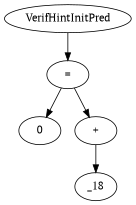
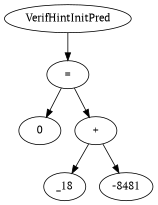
none -> (126, 187)
